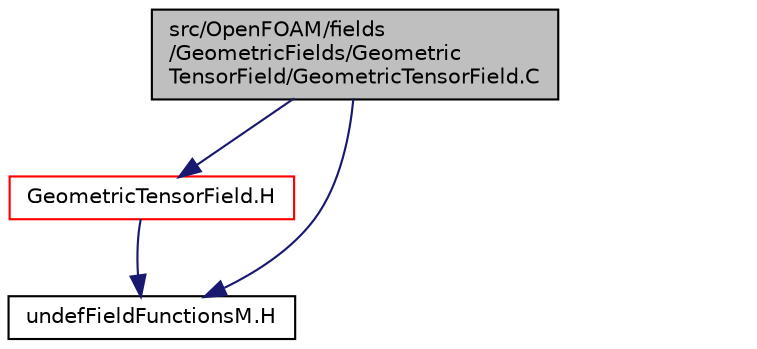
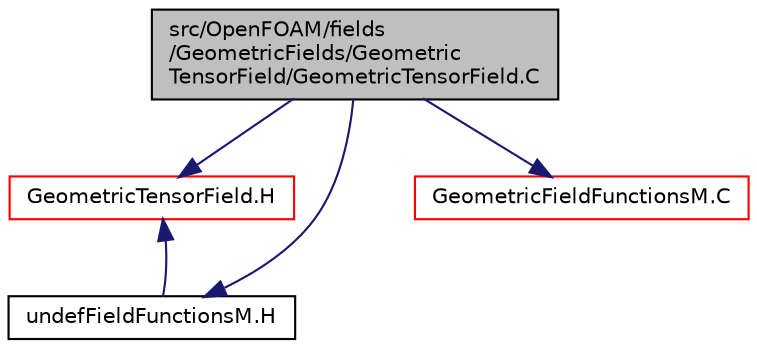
none -> (582, 198)
(138, 247) -> (166, 269)
